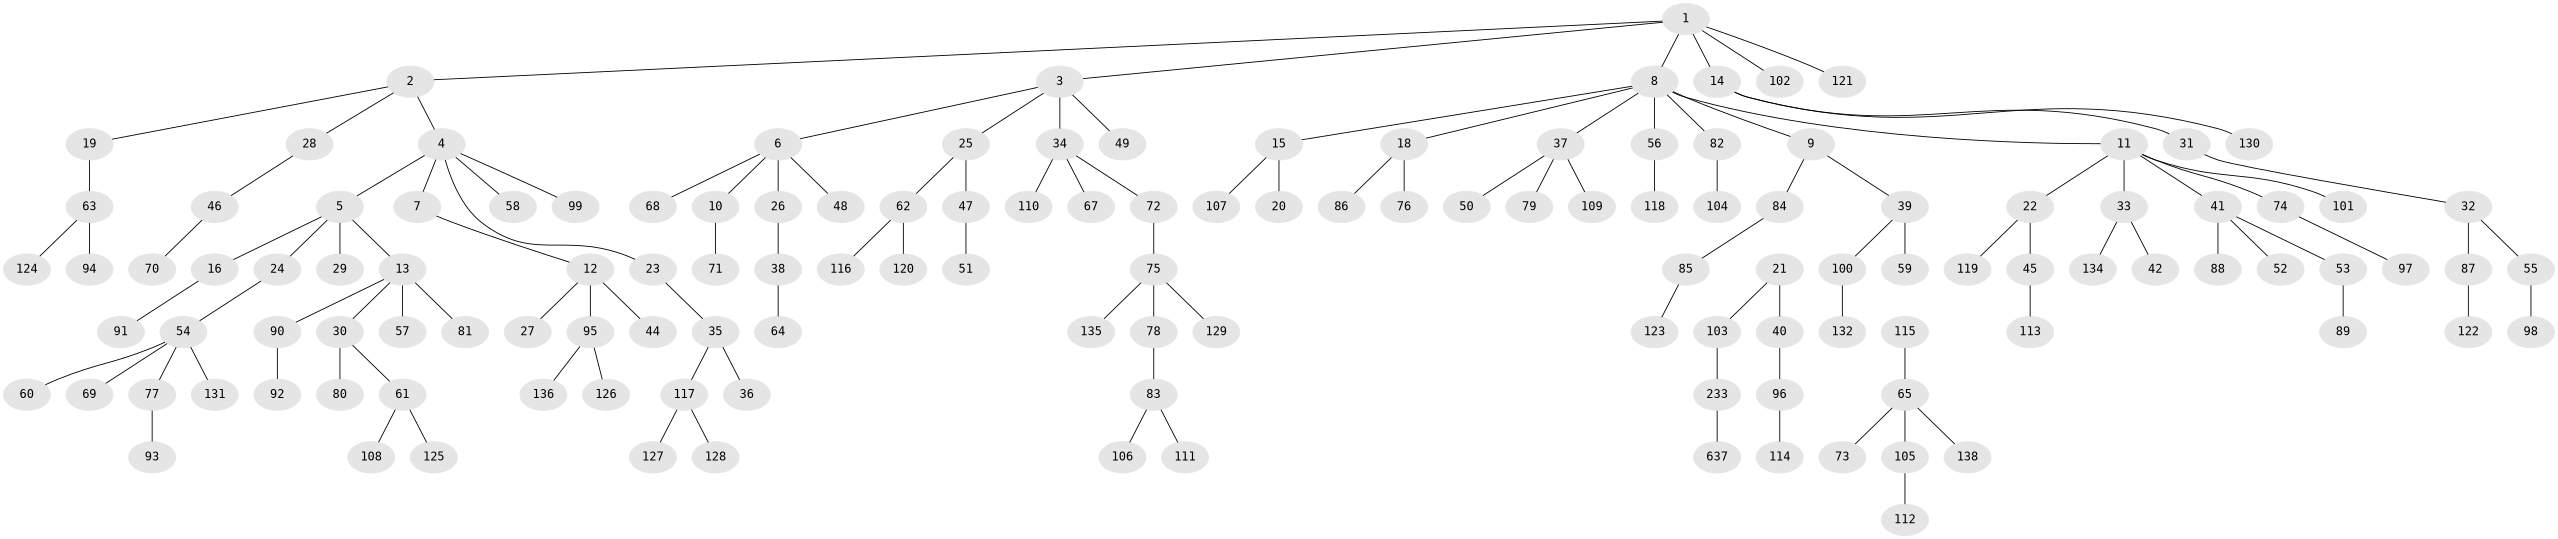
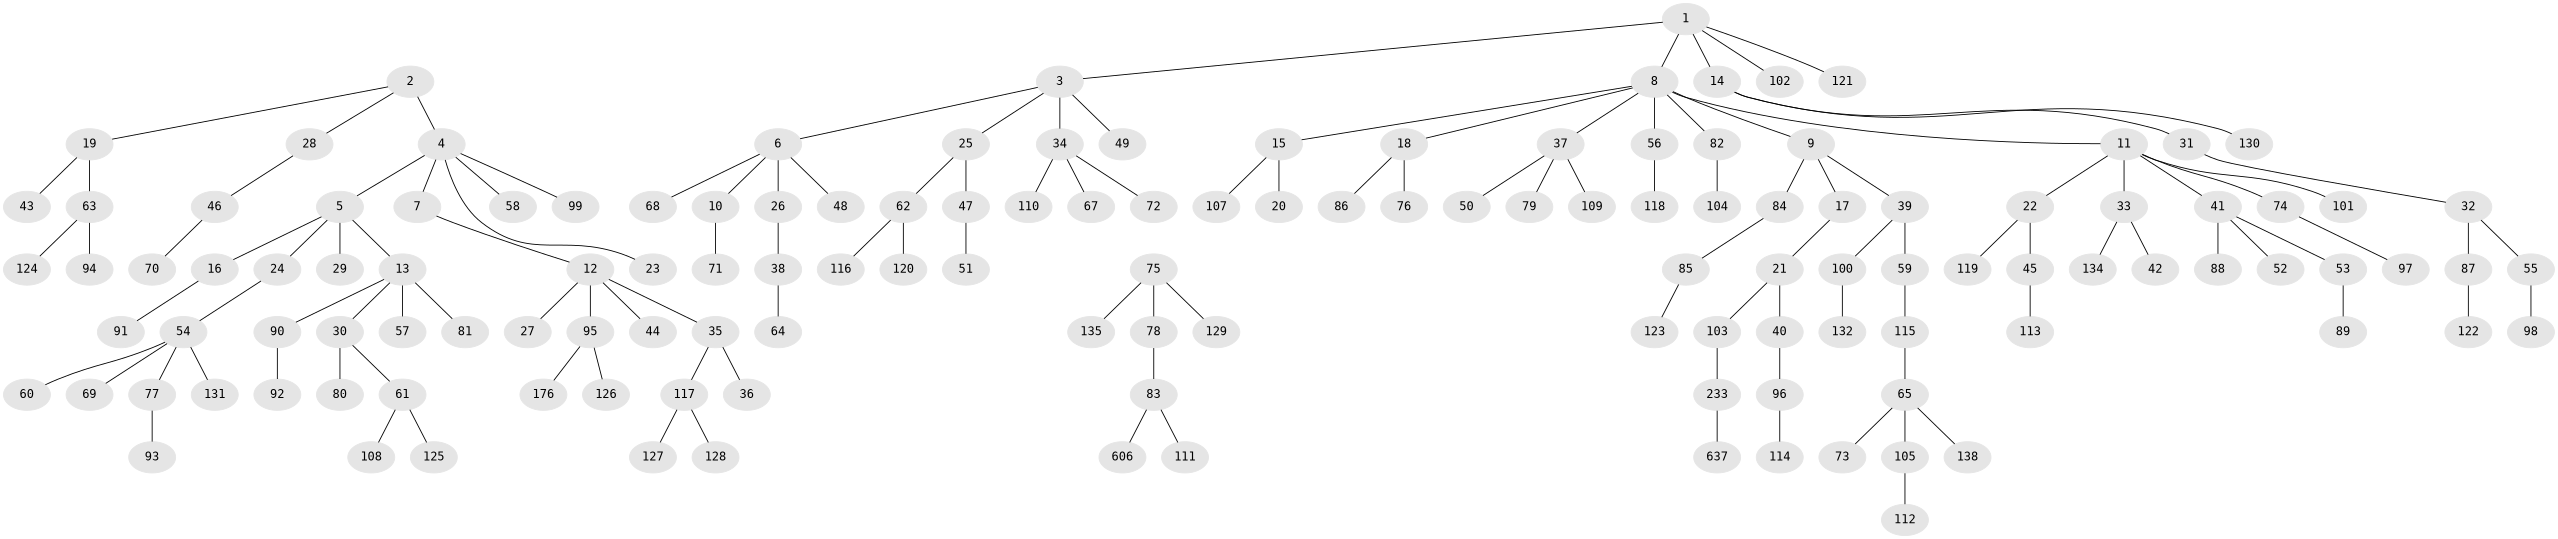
(1048, 50) -> none
none -> (27, 207)
none -> (1842, 207)
(1154, 238) -> none
(684, 301) -> (653, 301)
none -> (1905, 301)
(543, 395) -> (543, 395)
(1122, 457) -> (1122, 457)
